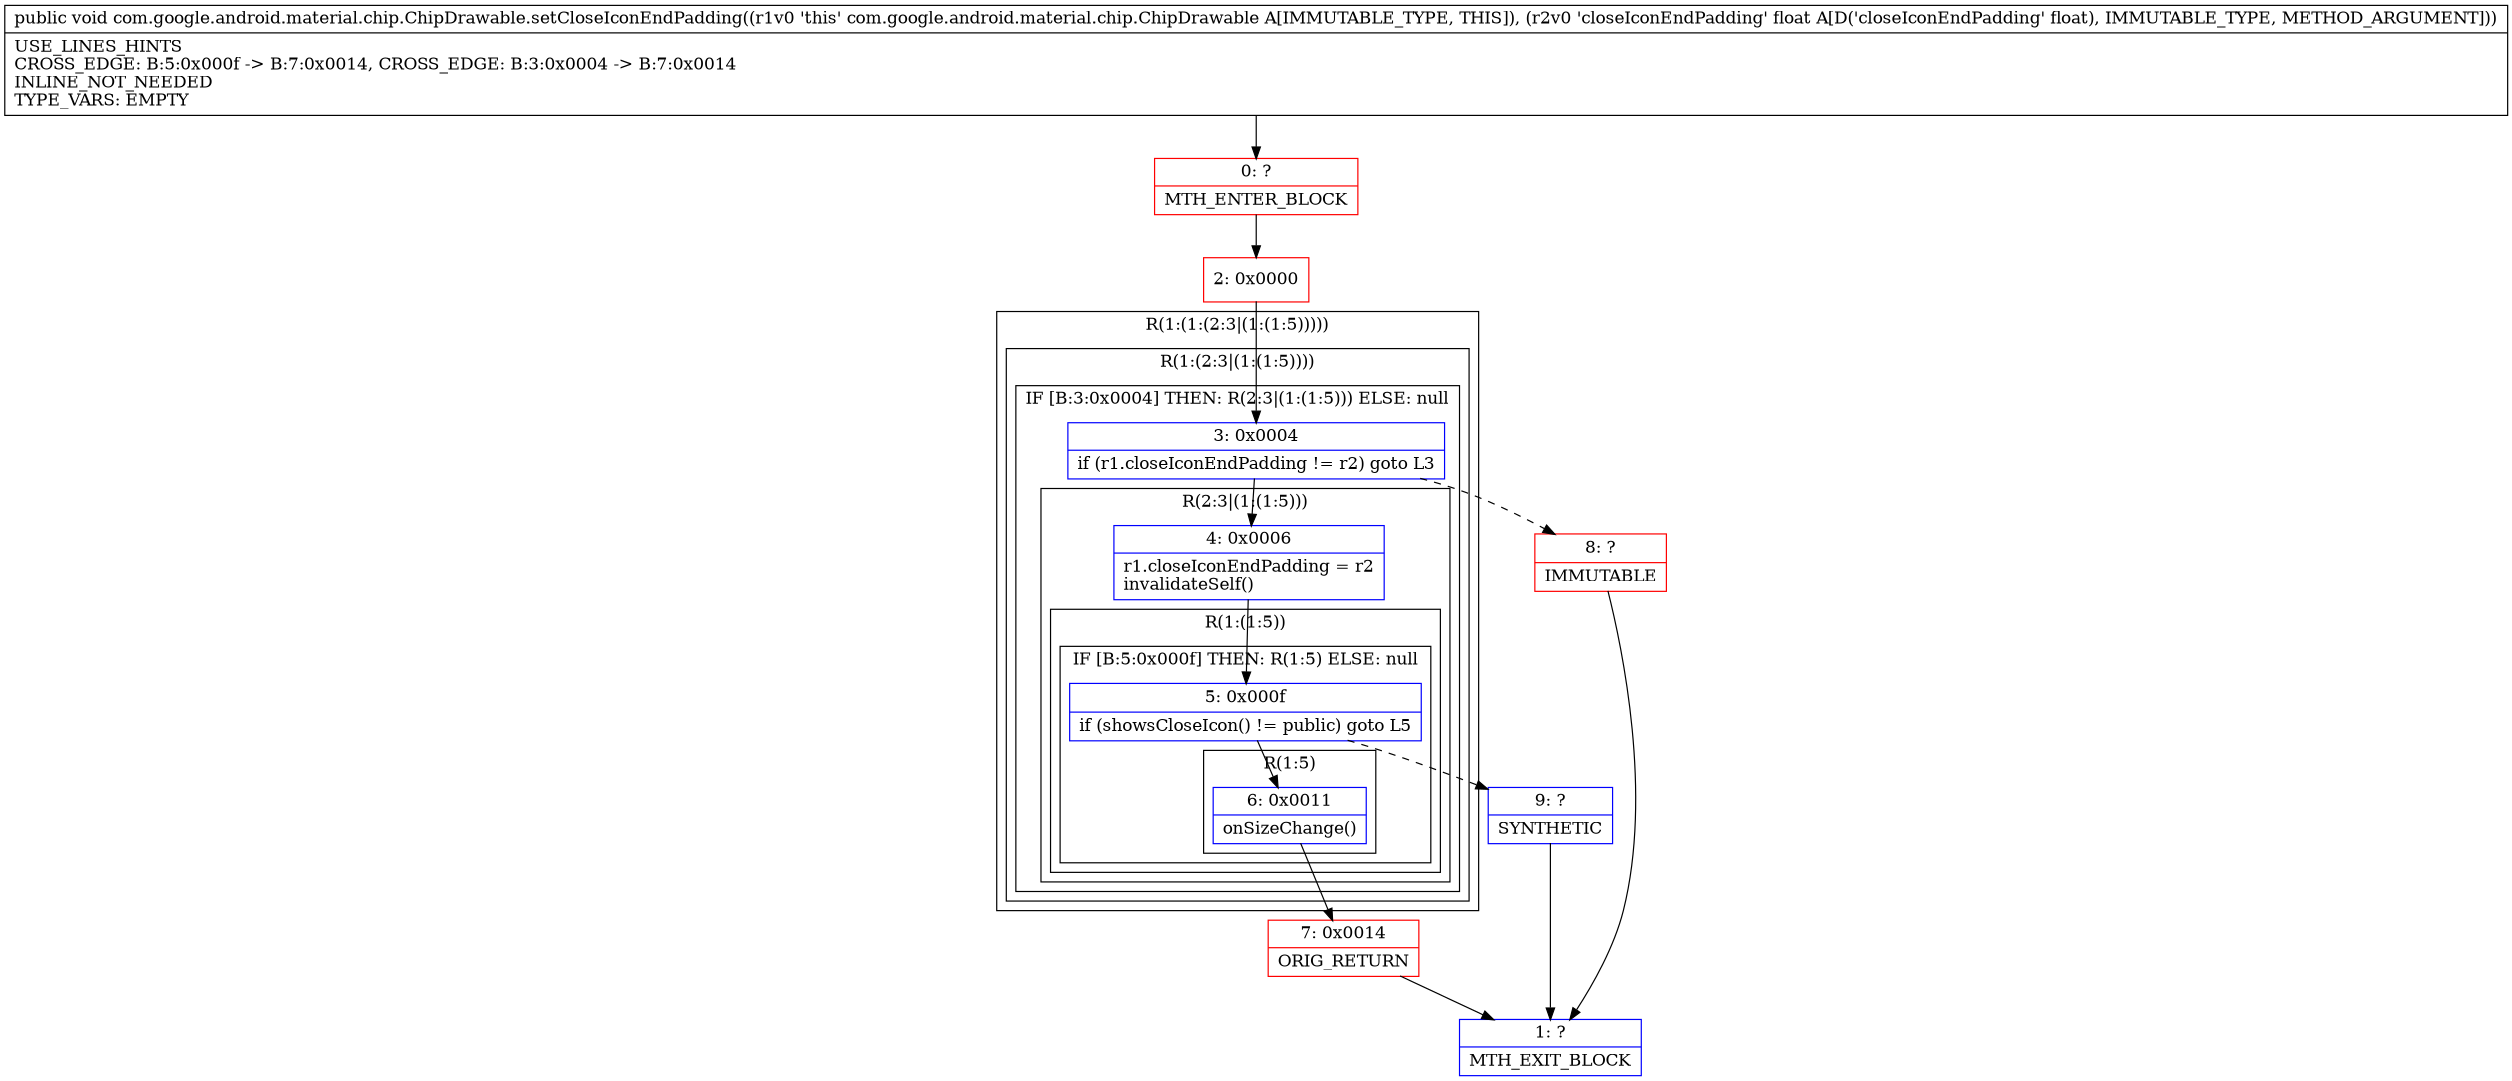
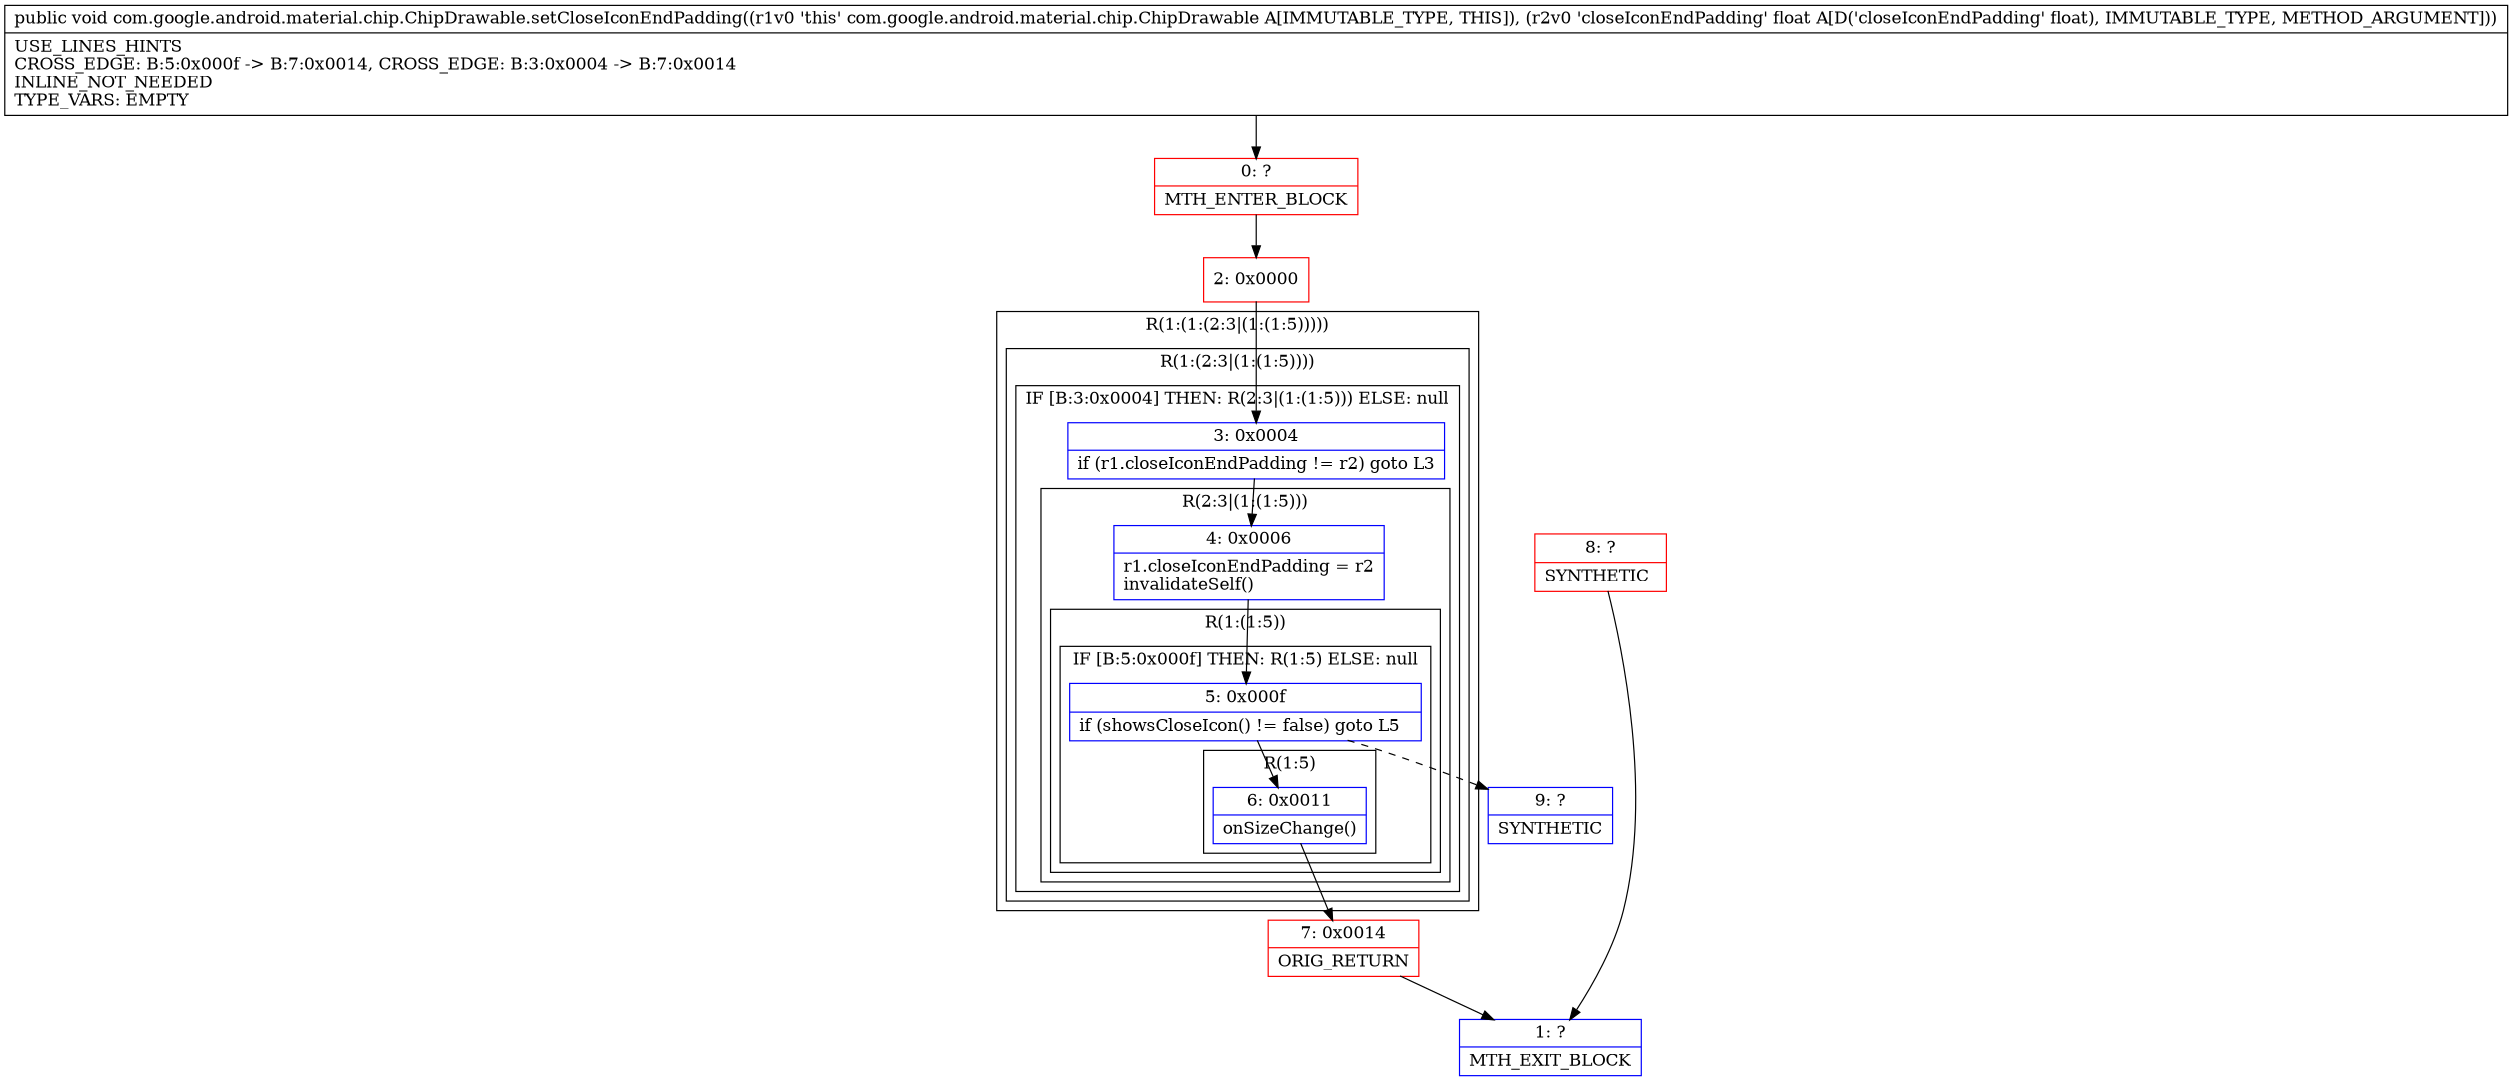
(1487, 501) -> none
(1601, 576) -> (1597, 576)
(1245, 726) -> (1239, 726)
(1550, 925) -> none
